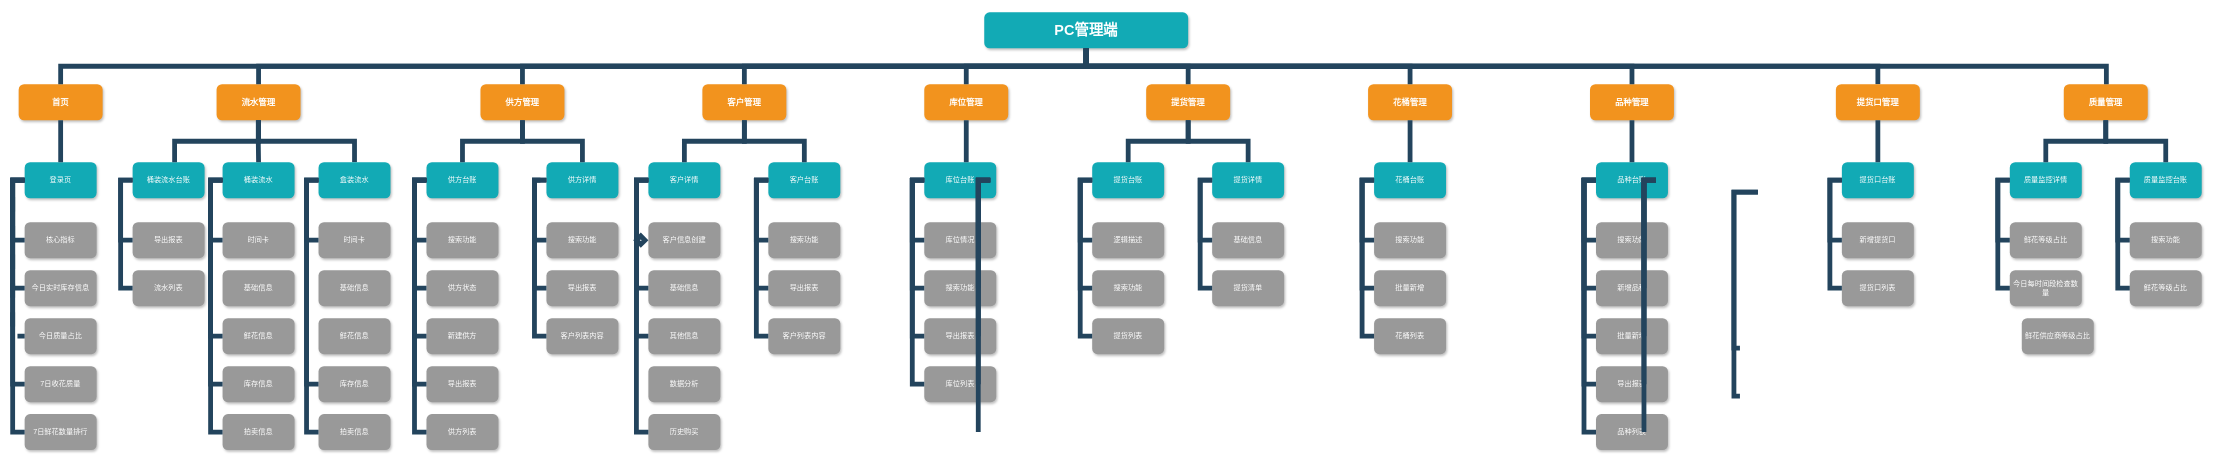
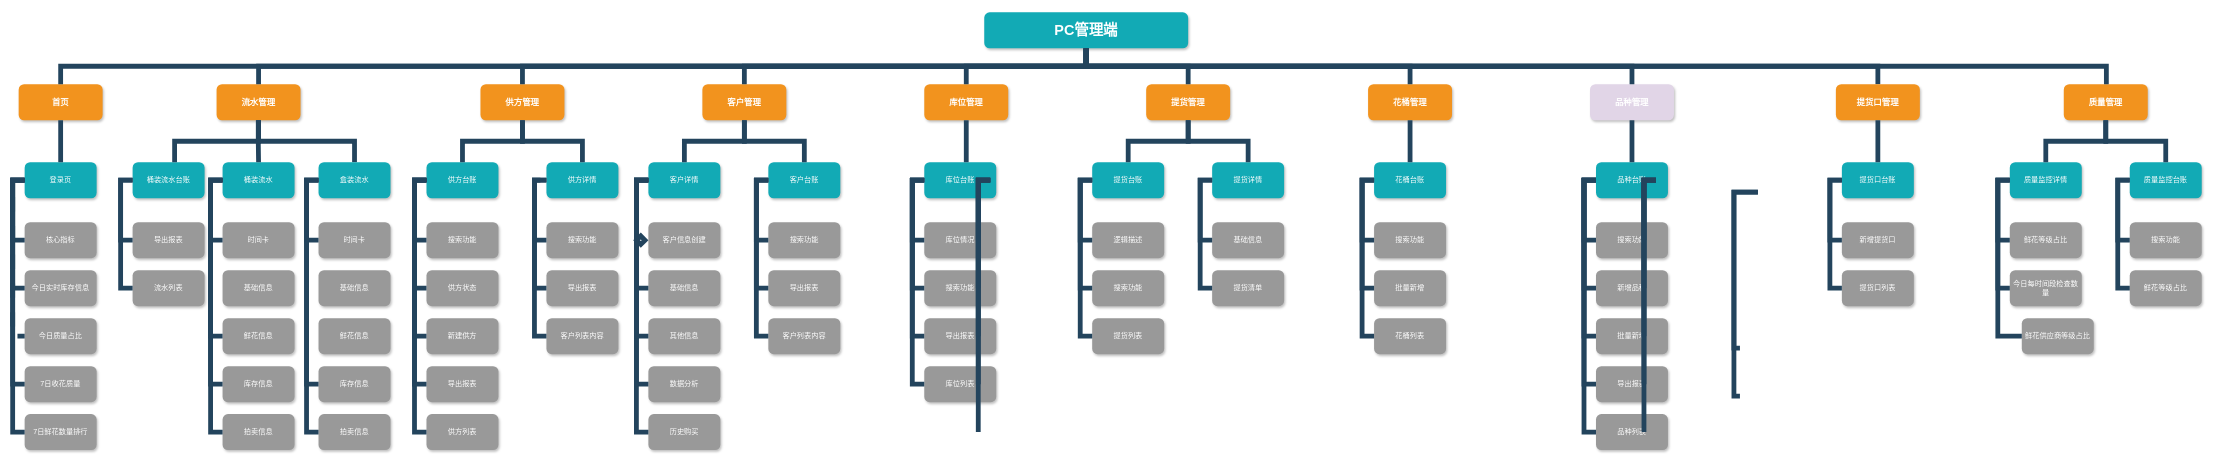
(1632, 102) -> (1632, 102)
none -> (1998, 325)
none -> (643, 384)
